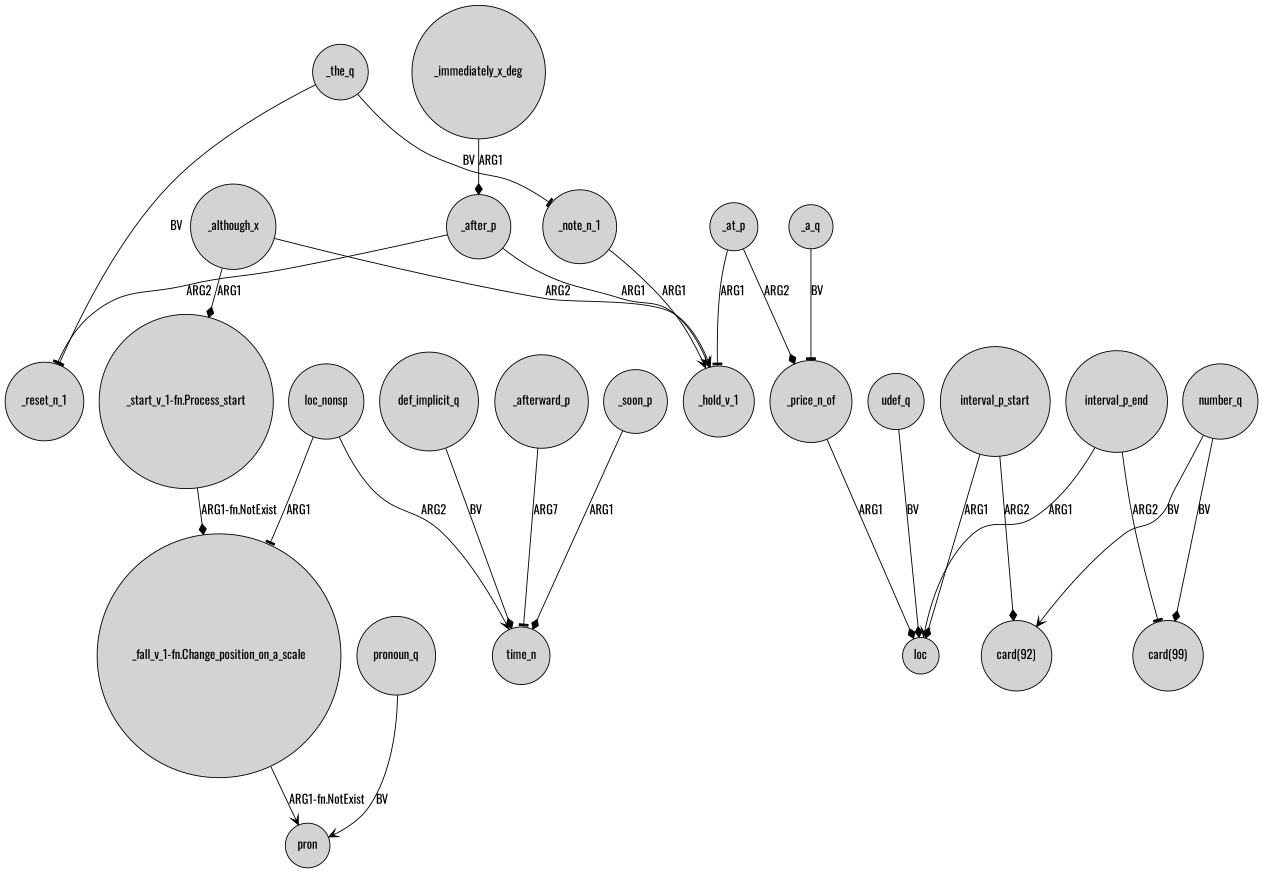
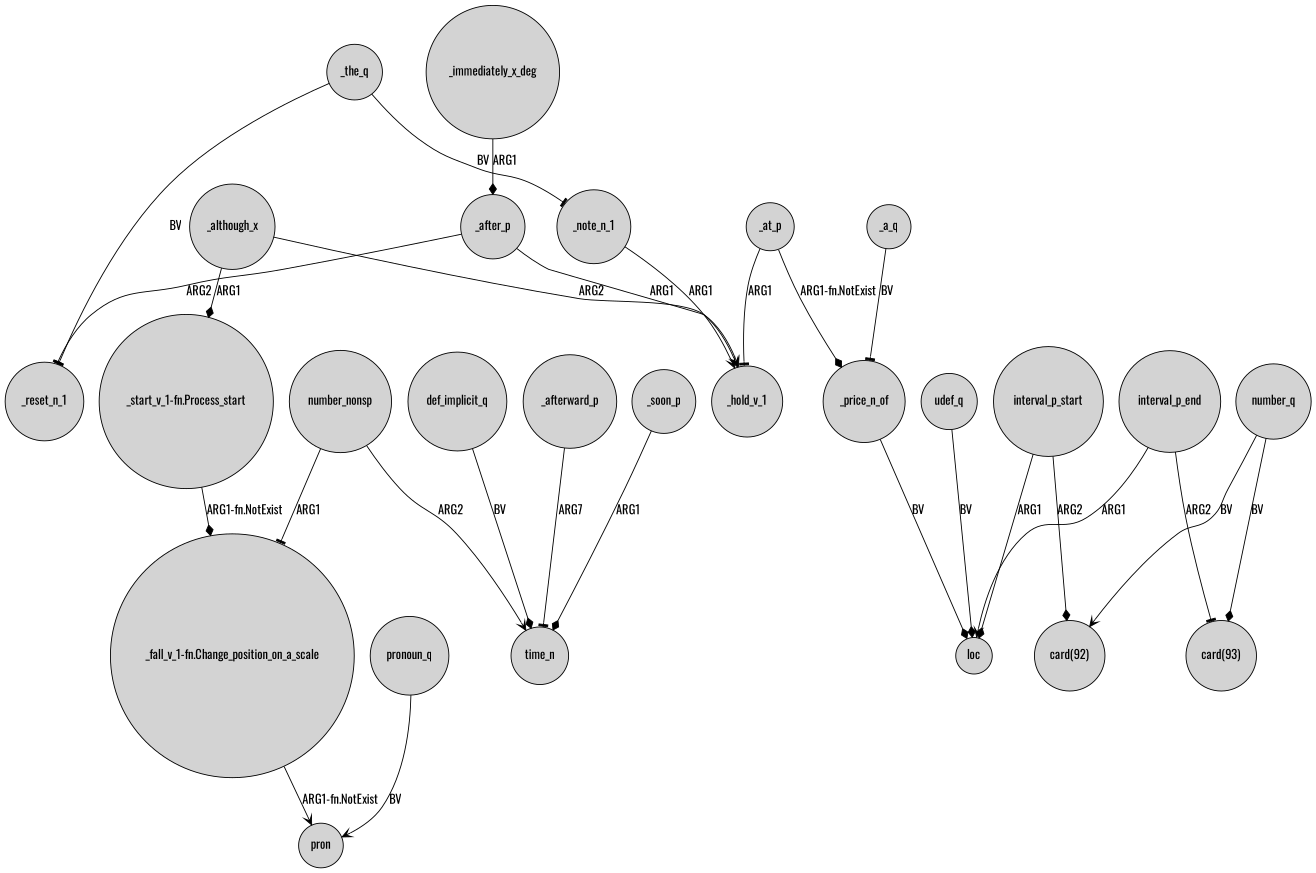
(777, 292) -> (838, 292)
(326, 402) -> (340, 402)
(871, 511) -> (918, 511)
(1168, 656) -> (1221, 656)
